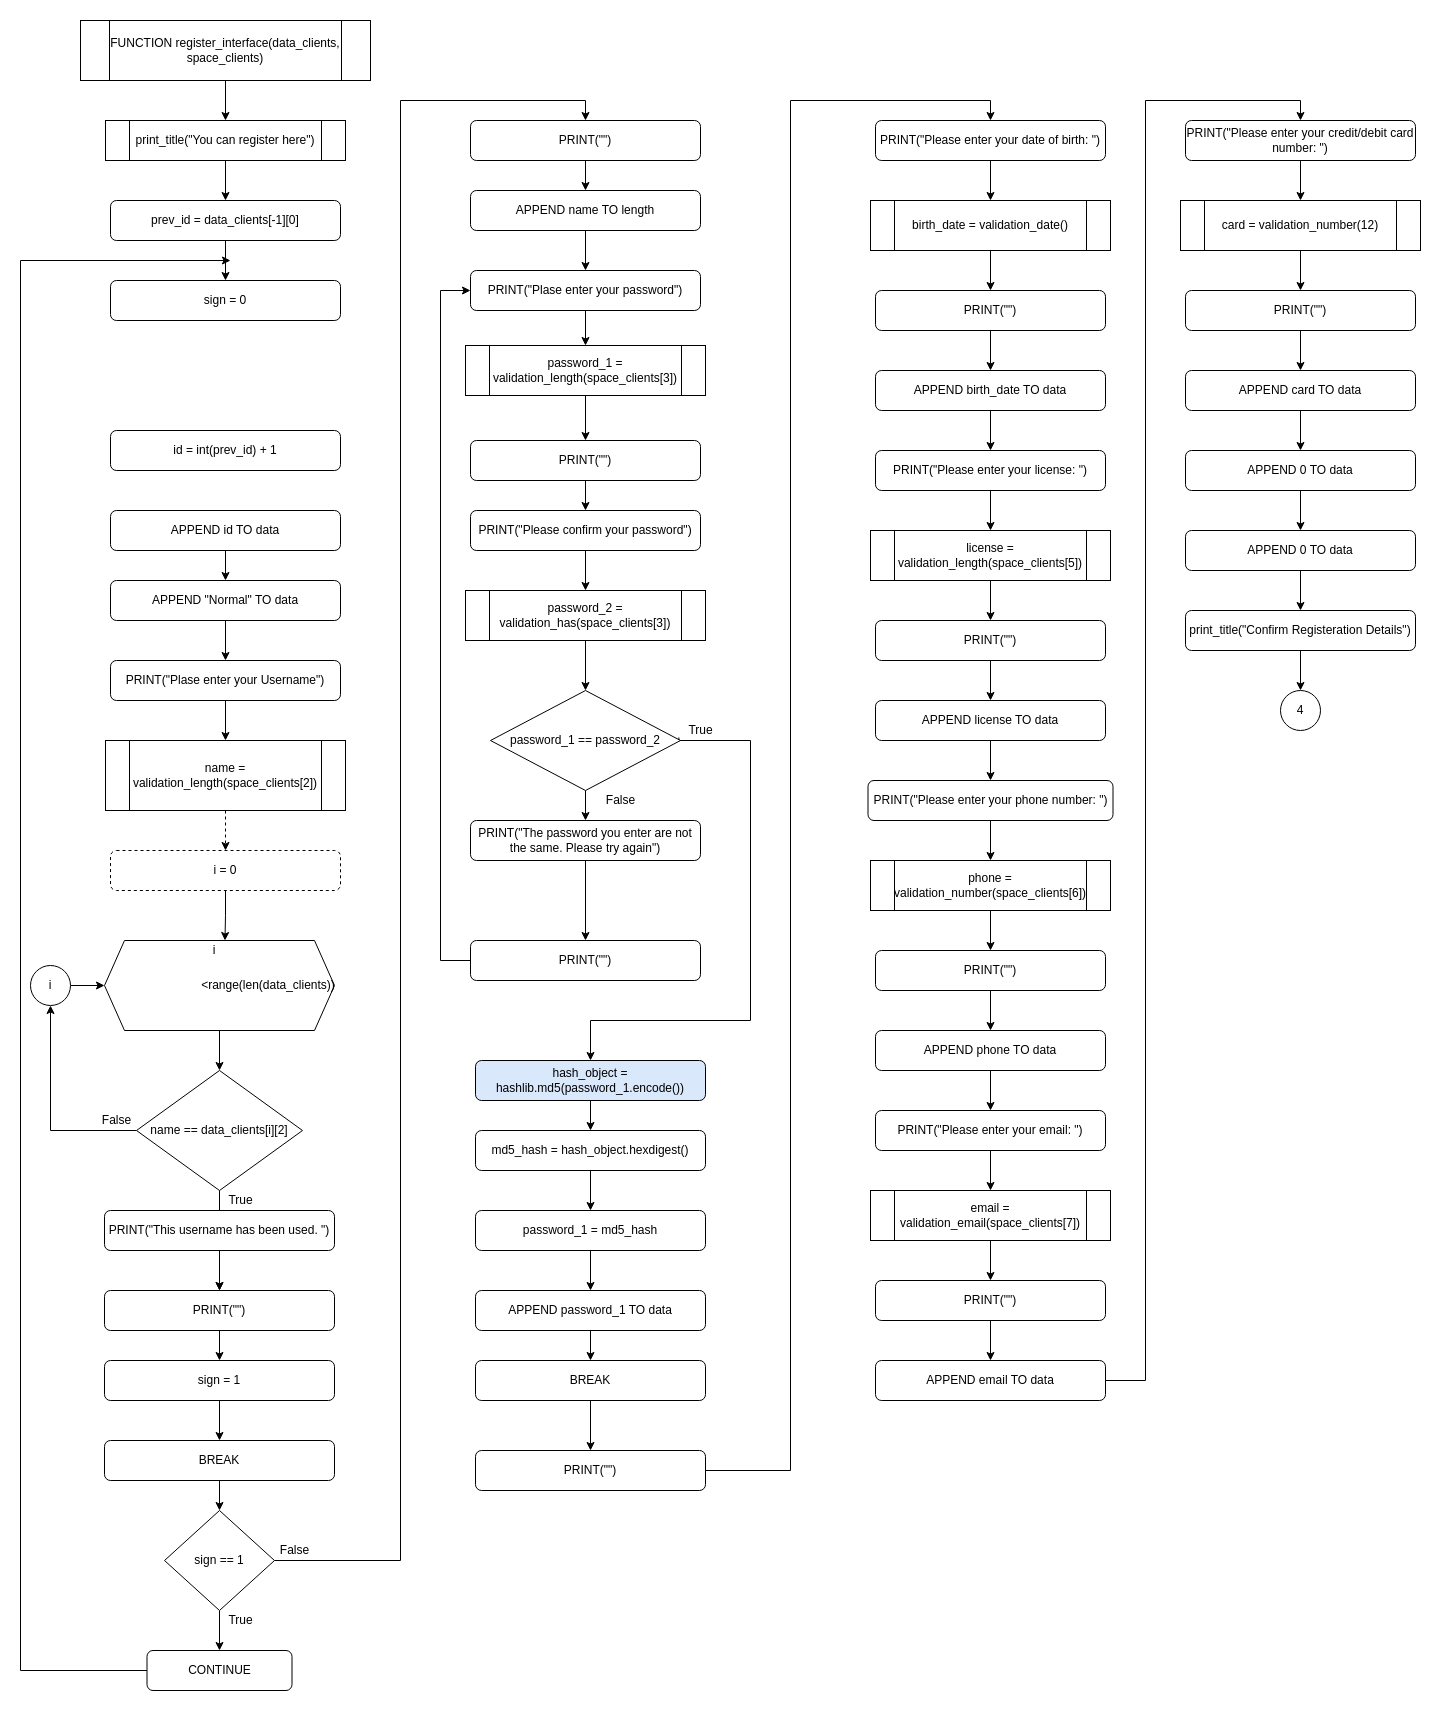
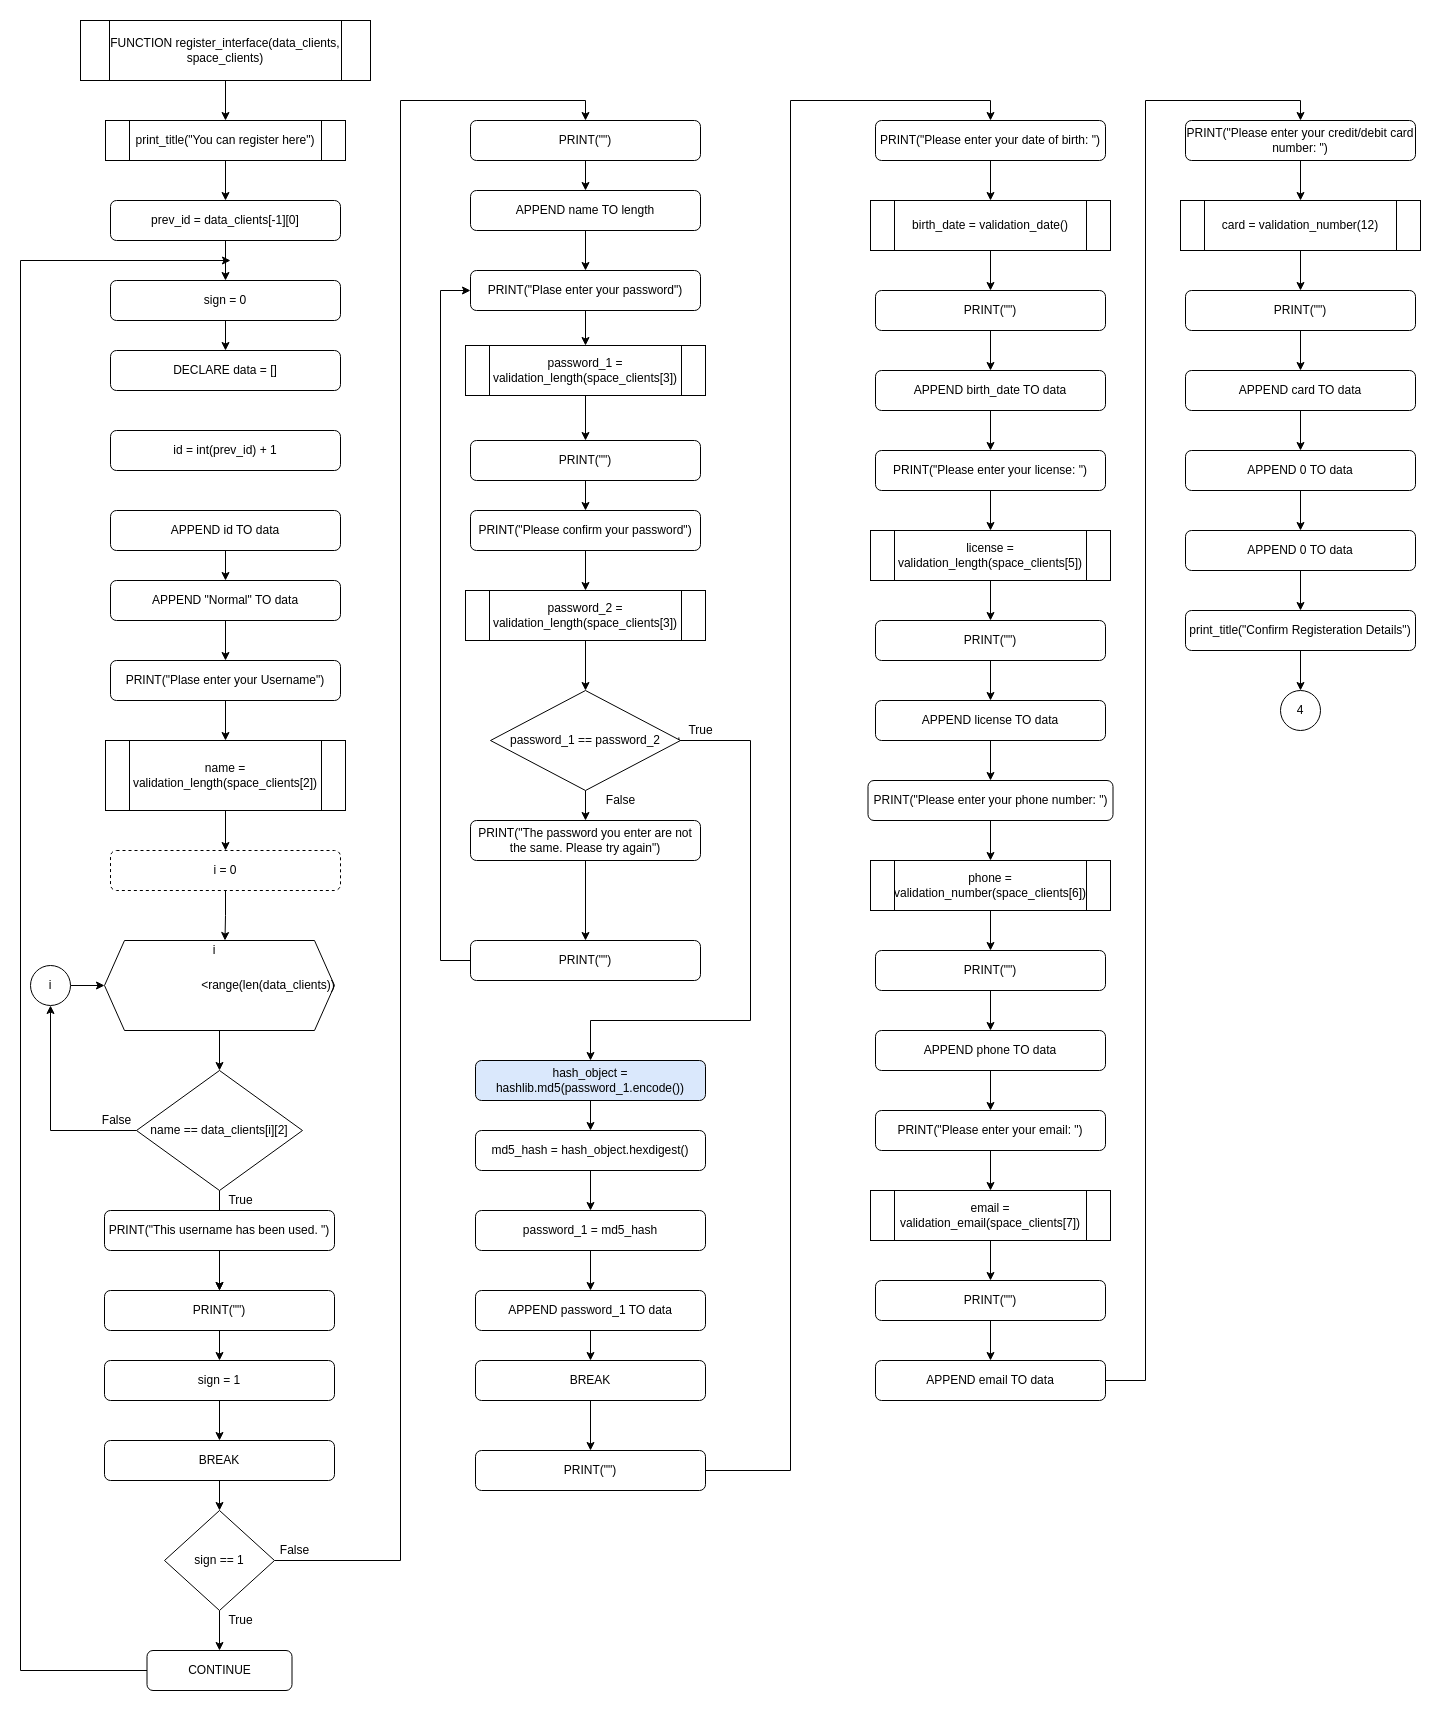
none -> (226, 340)
none -> (226, 371)
(586, 616) -> (586, 616)
(226, 827) -> (226, 827)
